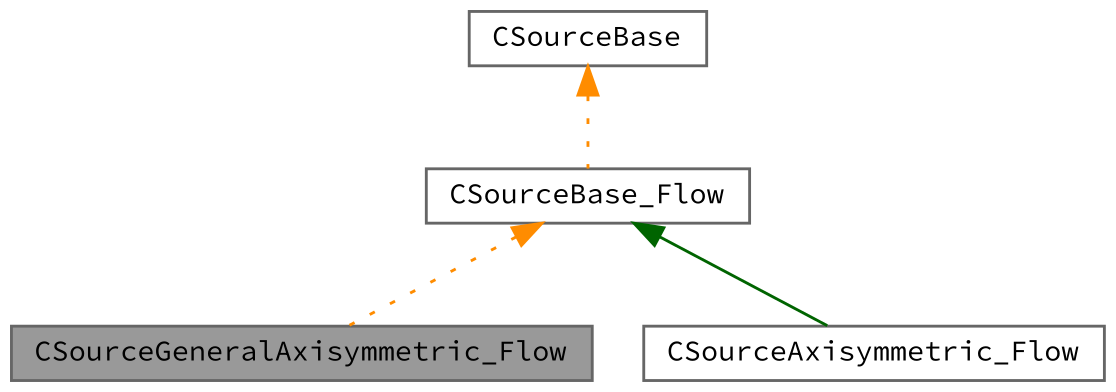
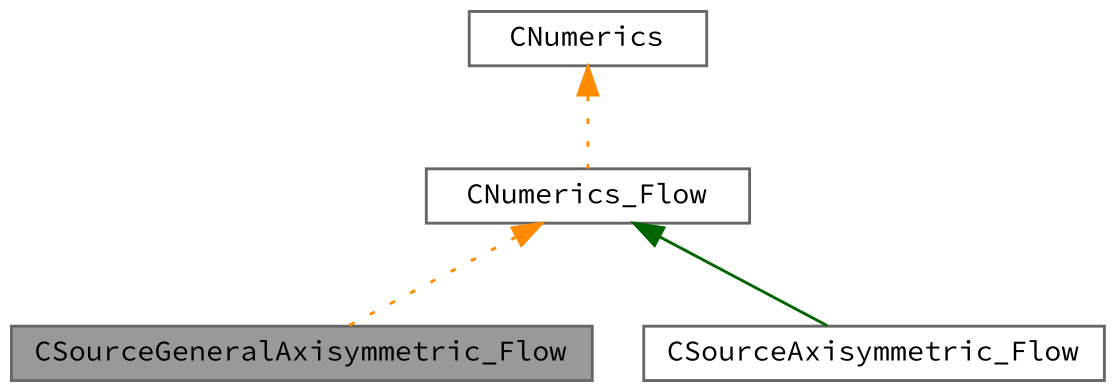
(588, 39) -> (588, 39)
(588, 196) -> (588, 196)
